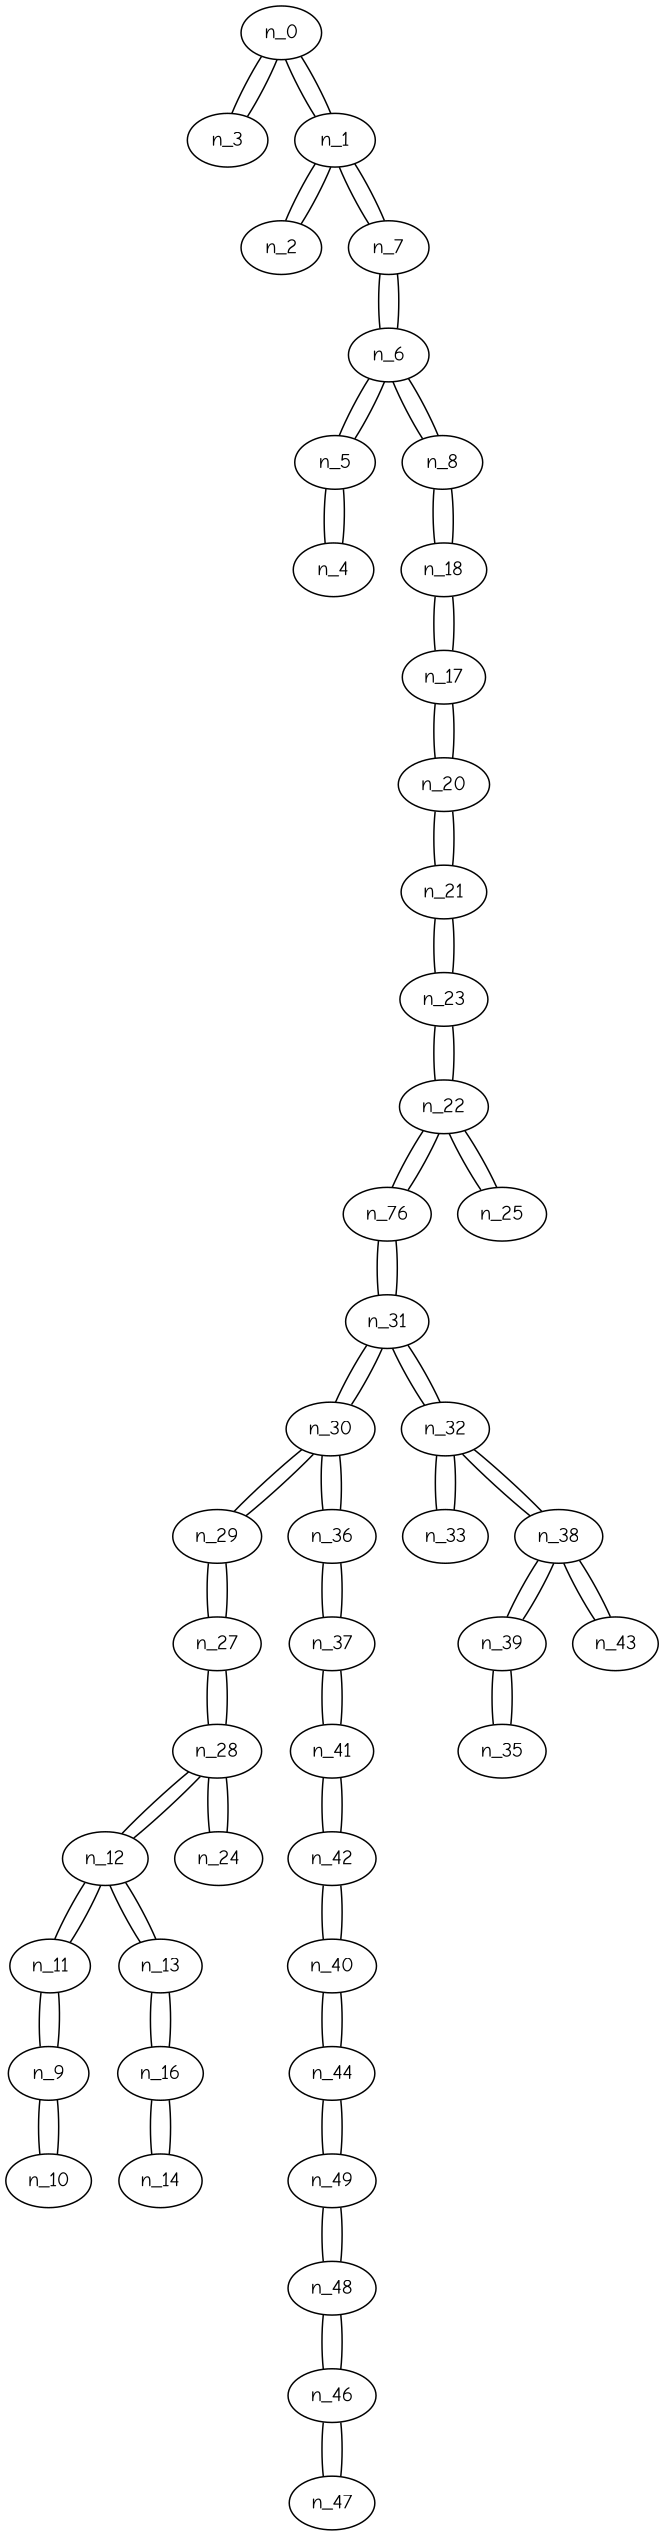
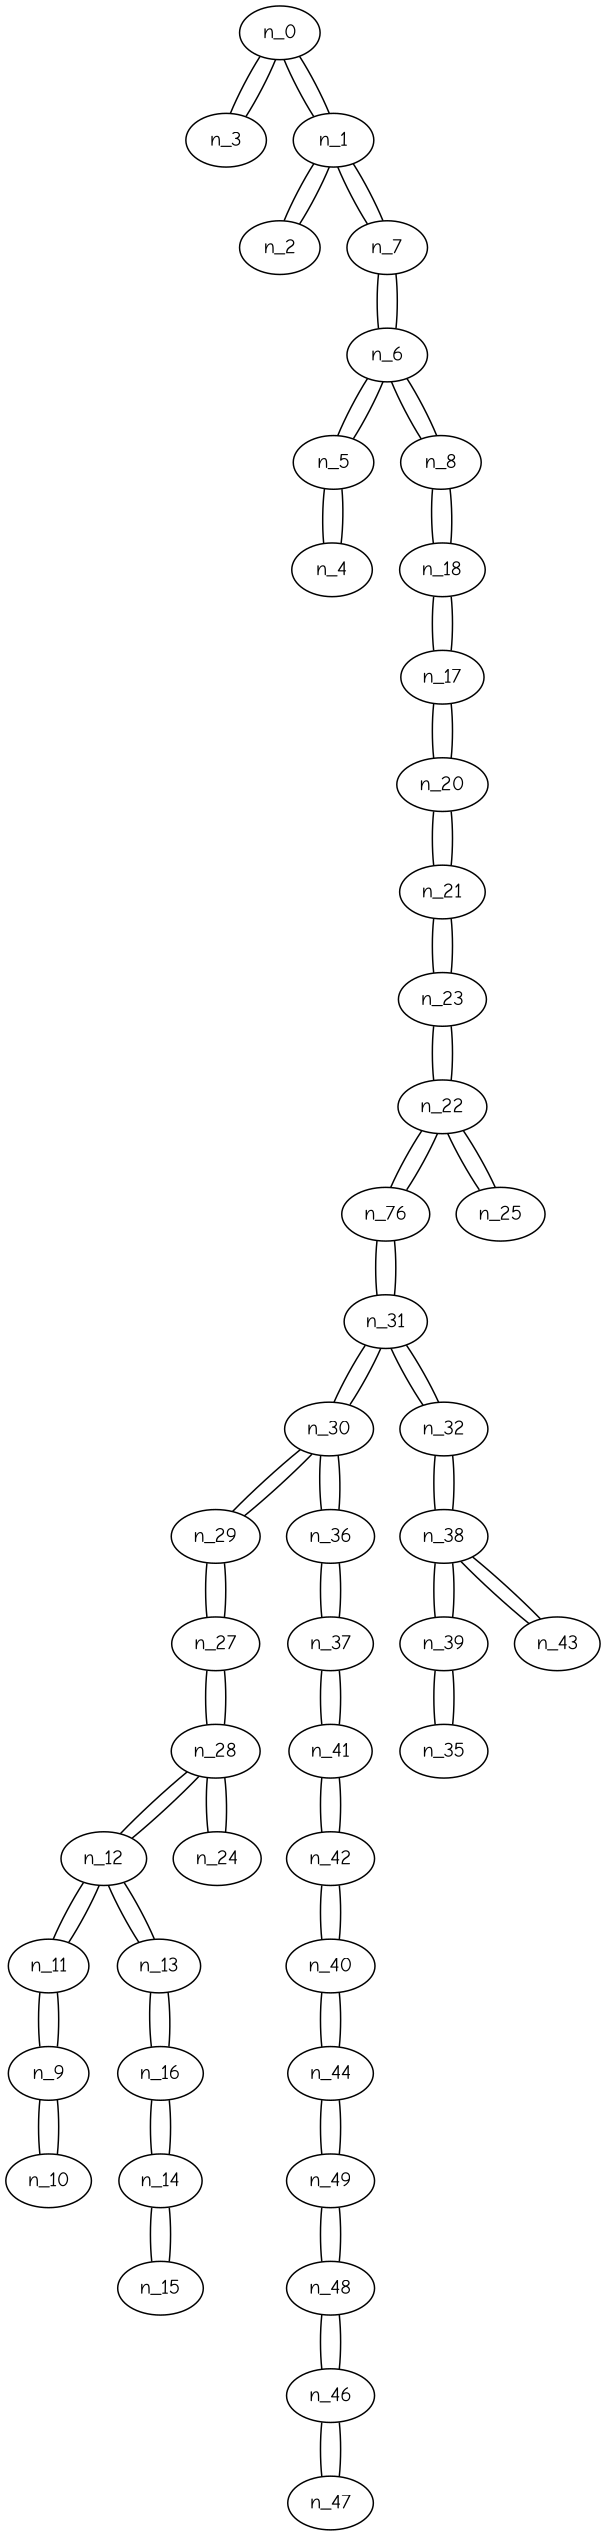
(445, 1536) -> none
none -> (161, 2288)
